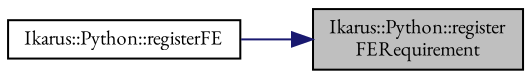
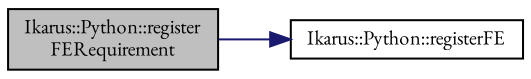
(266, 39) -> (244, 39)
